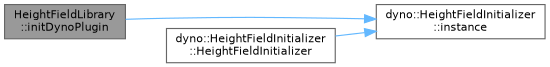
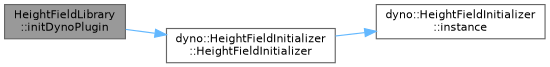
(245, 17) -> (140, 31)
